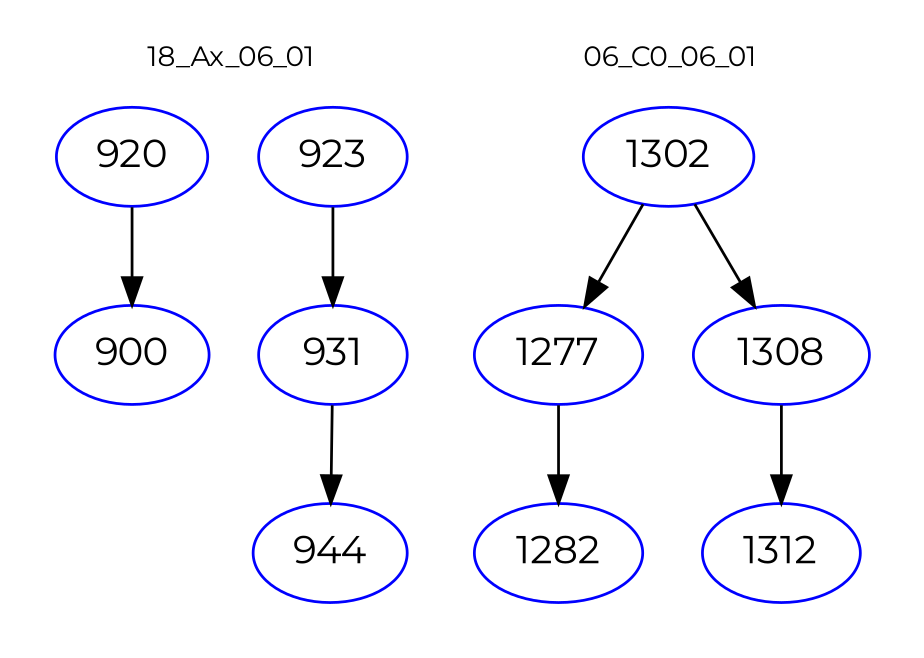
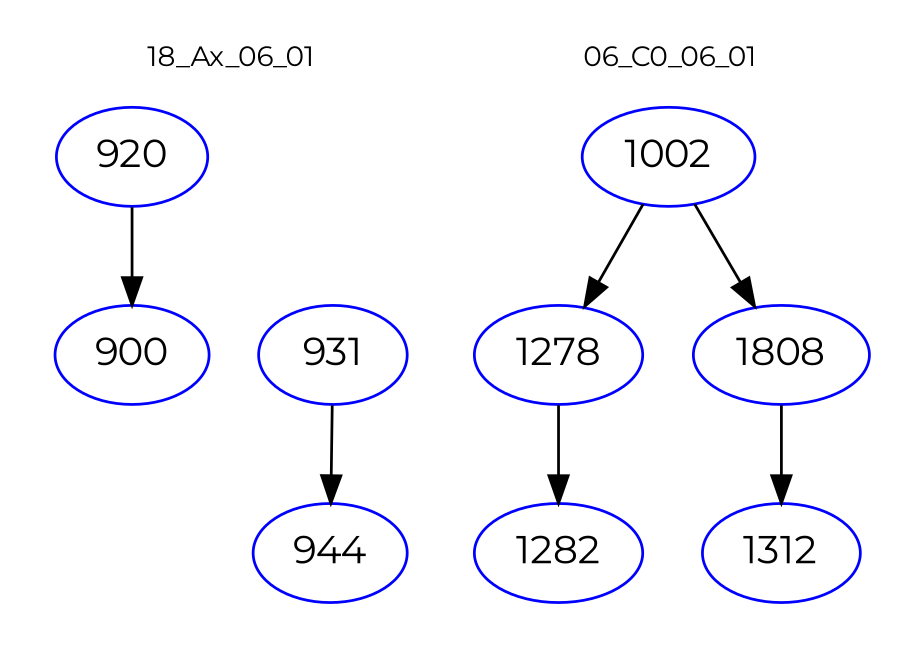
(333, 157) -> none
(669, 157) -> (669, 157)
(559, 355) -> (559, 355)
(781, 355) -> (781, 355)
